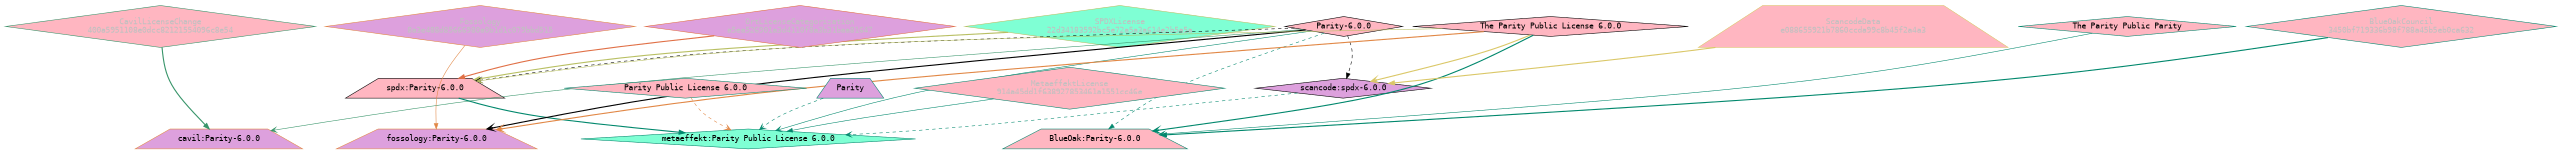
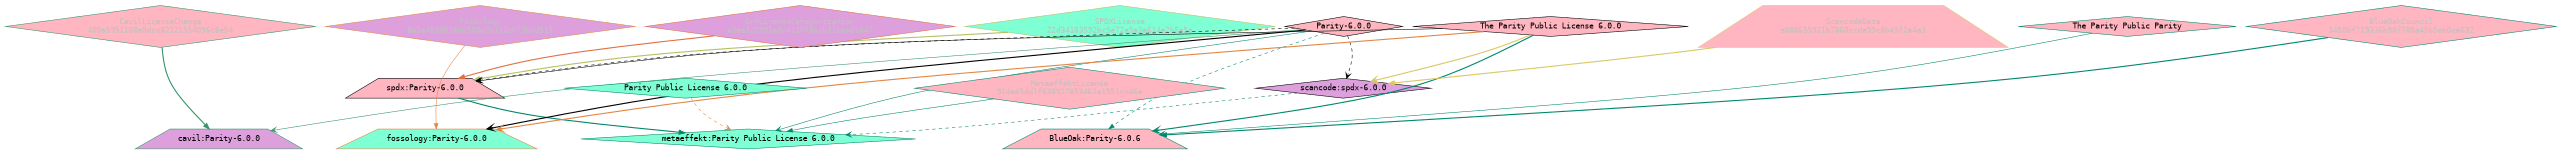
(961, 40) -> (961, 40)
(1352, 54) -> (1352, 54)
(685, 88) -> (685, 88)
(850, 88) -> none
(219, 139) -> (219, 139)
(437, 139) -> (437, 139)
(1095, 139) -> (1095, 139)
